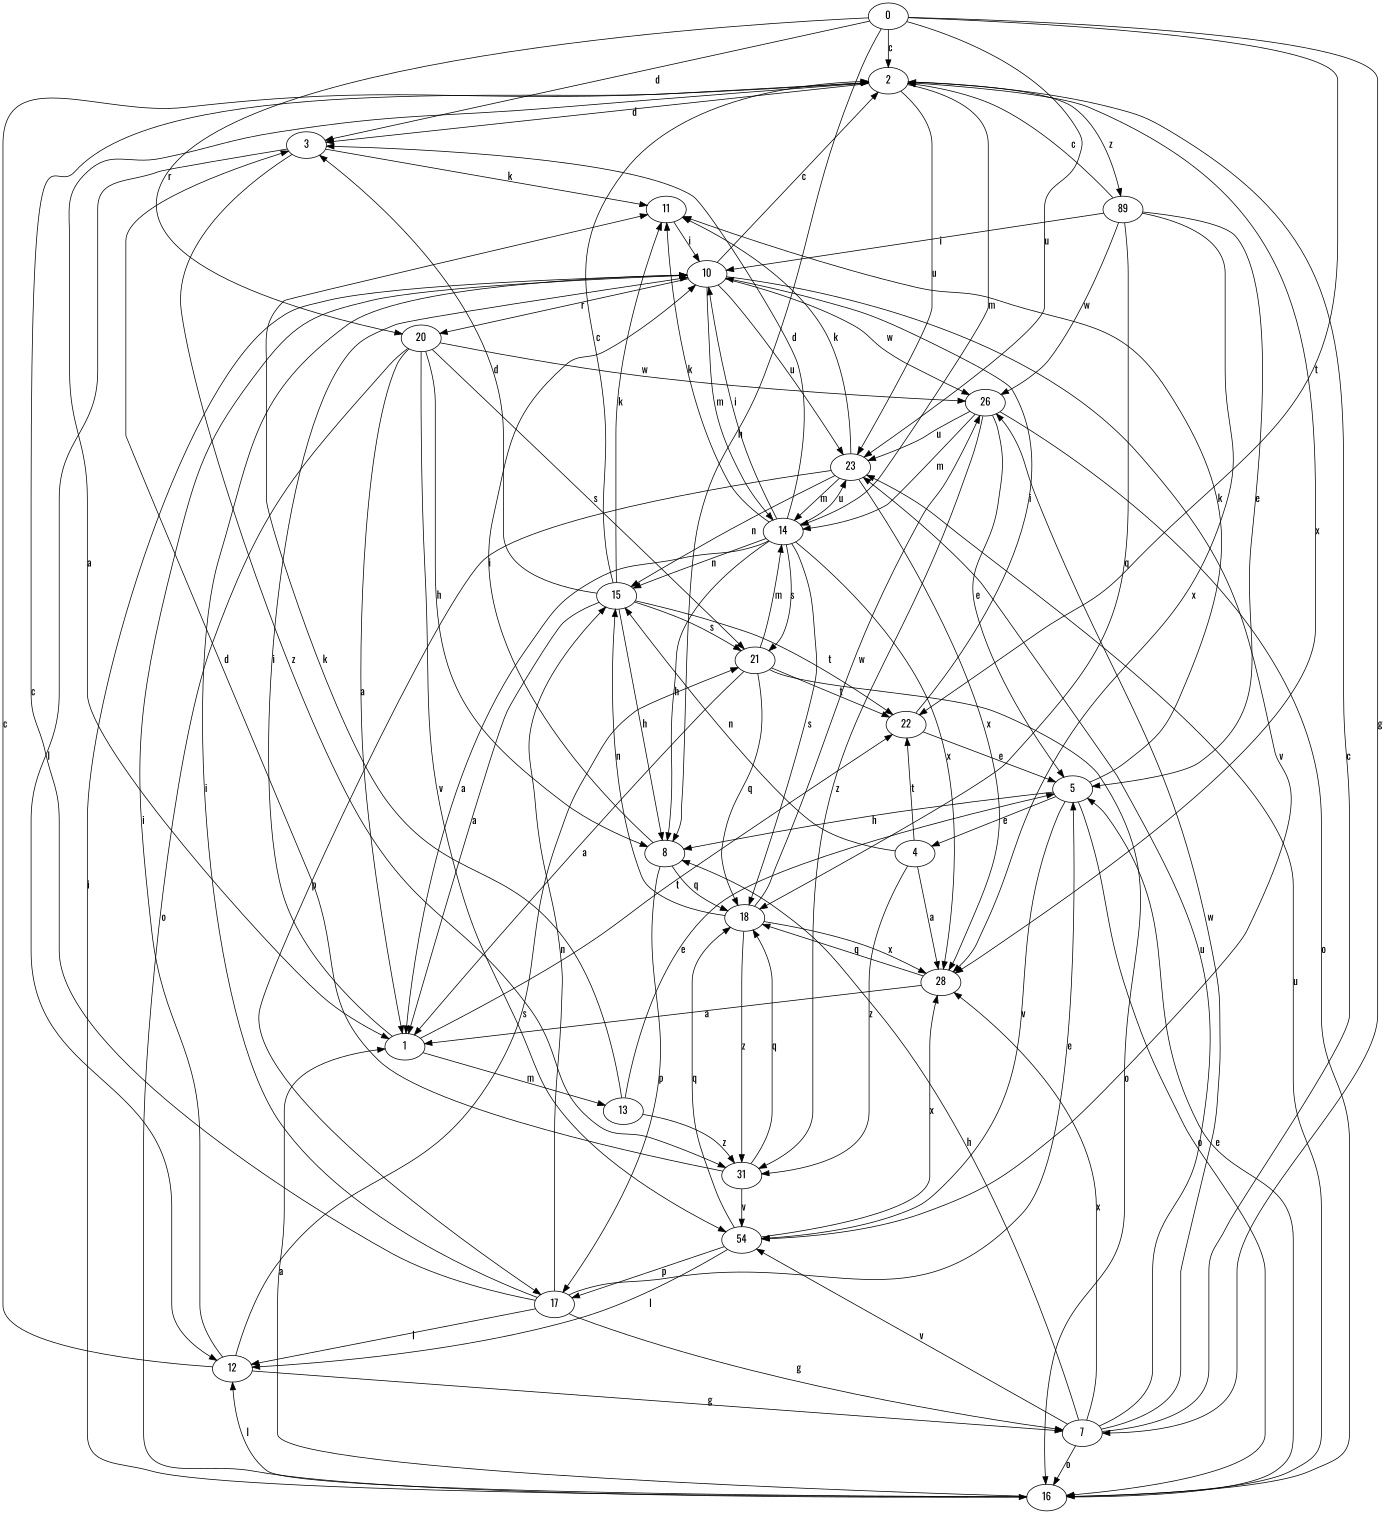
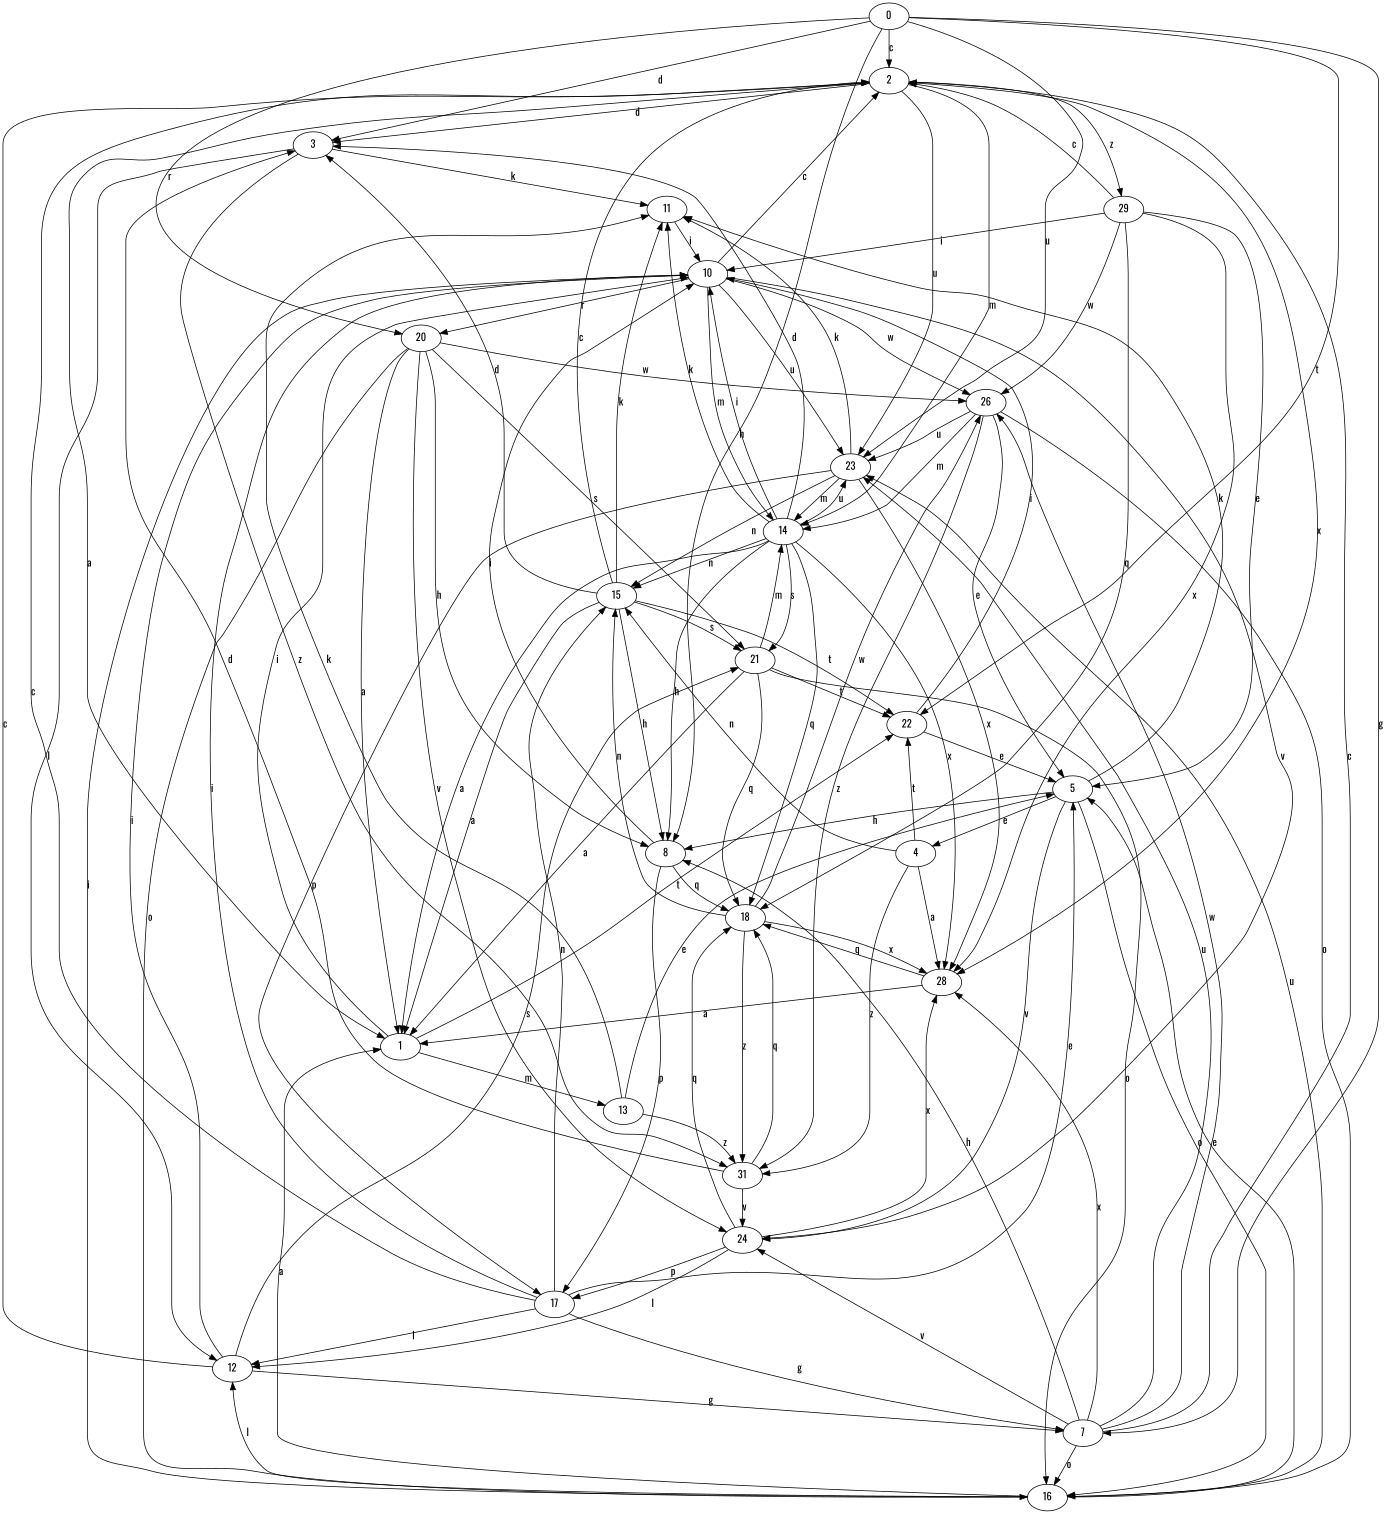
(1123, 209) -> (1124, 209)
(810, 725) -> (812, 725)
(742, 1240) -> (742, 1240)
